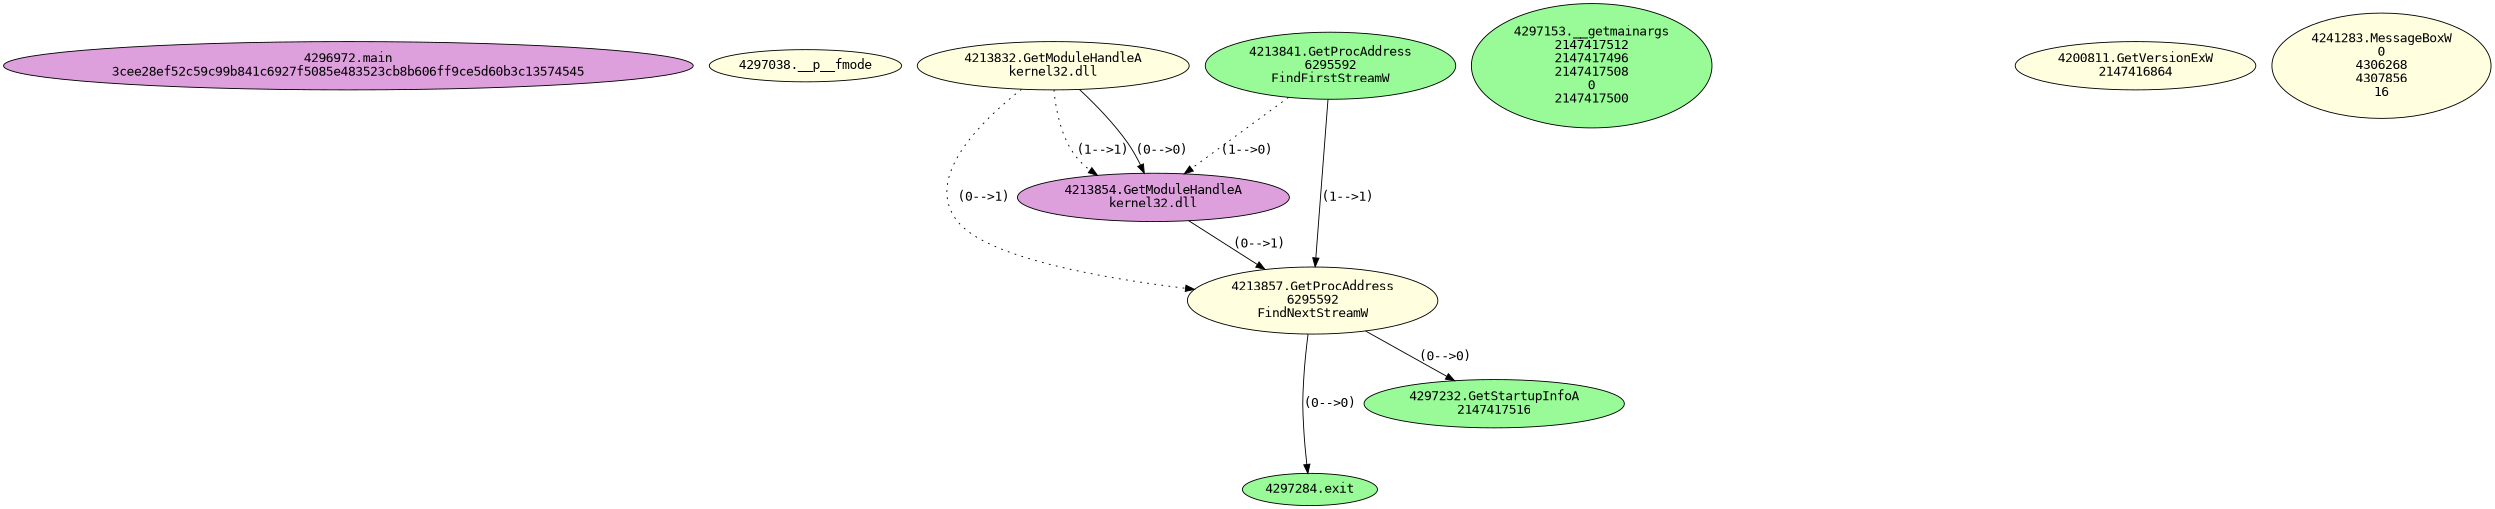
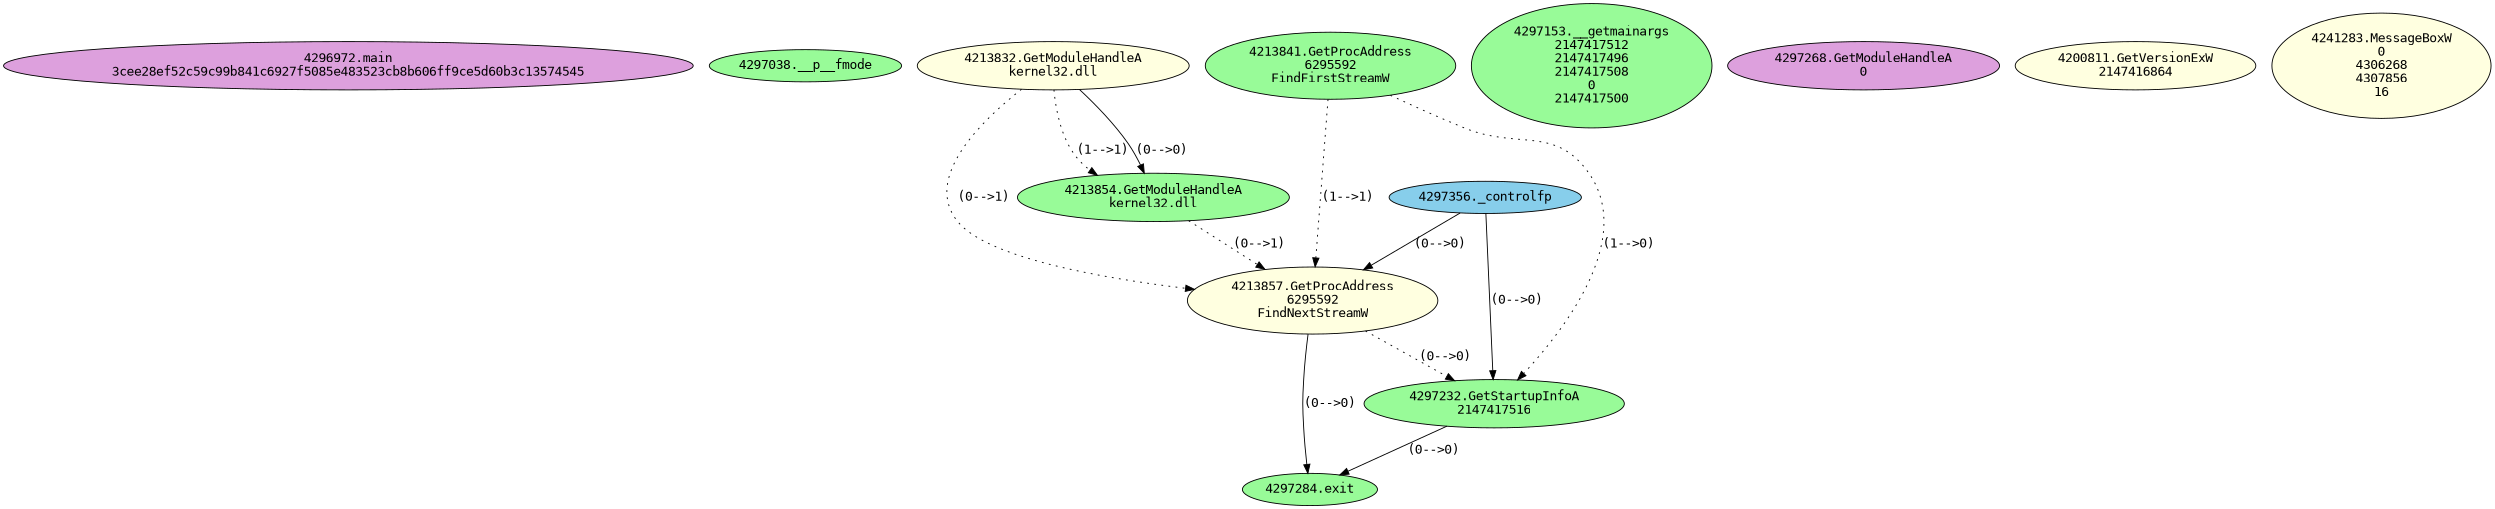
(805, 66) -> (805, 66)
none -> (1864, 66)
(1240, 133) -> (1591, 177)
(1322, 179) -> (1322, 179)
(1153, 197) -> (1153, 197)
none -> (1485, 197)
(1223, 243) -> (1223, 243)
(1406, 354) -> (1406, 354)
none -> (1397, 449)
